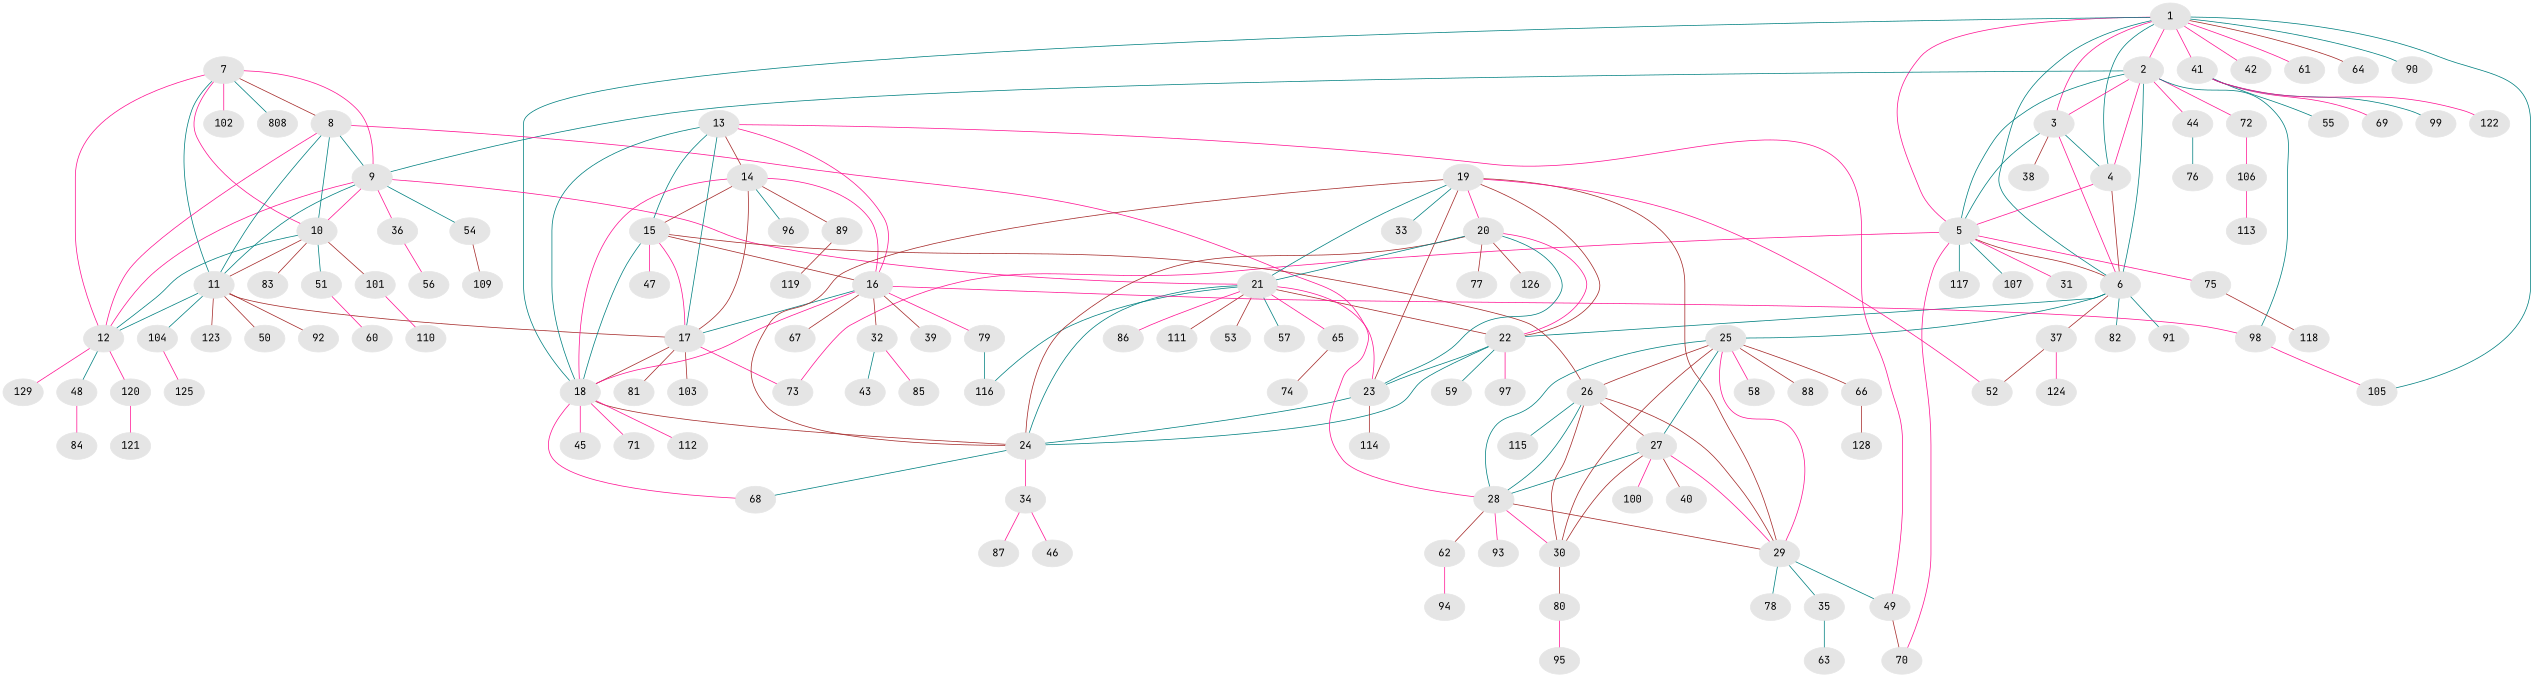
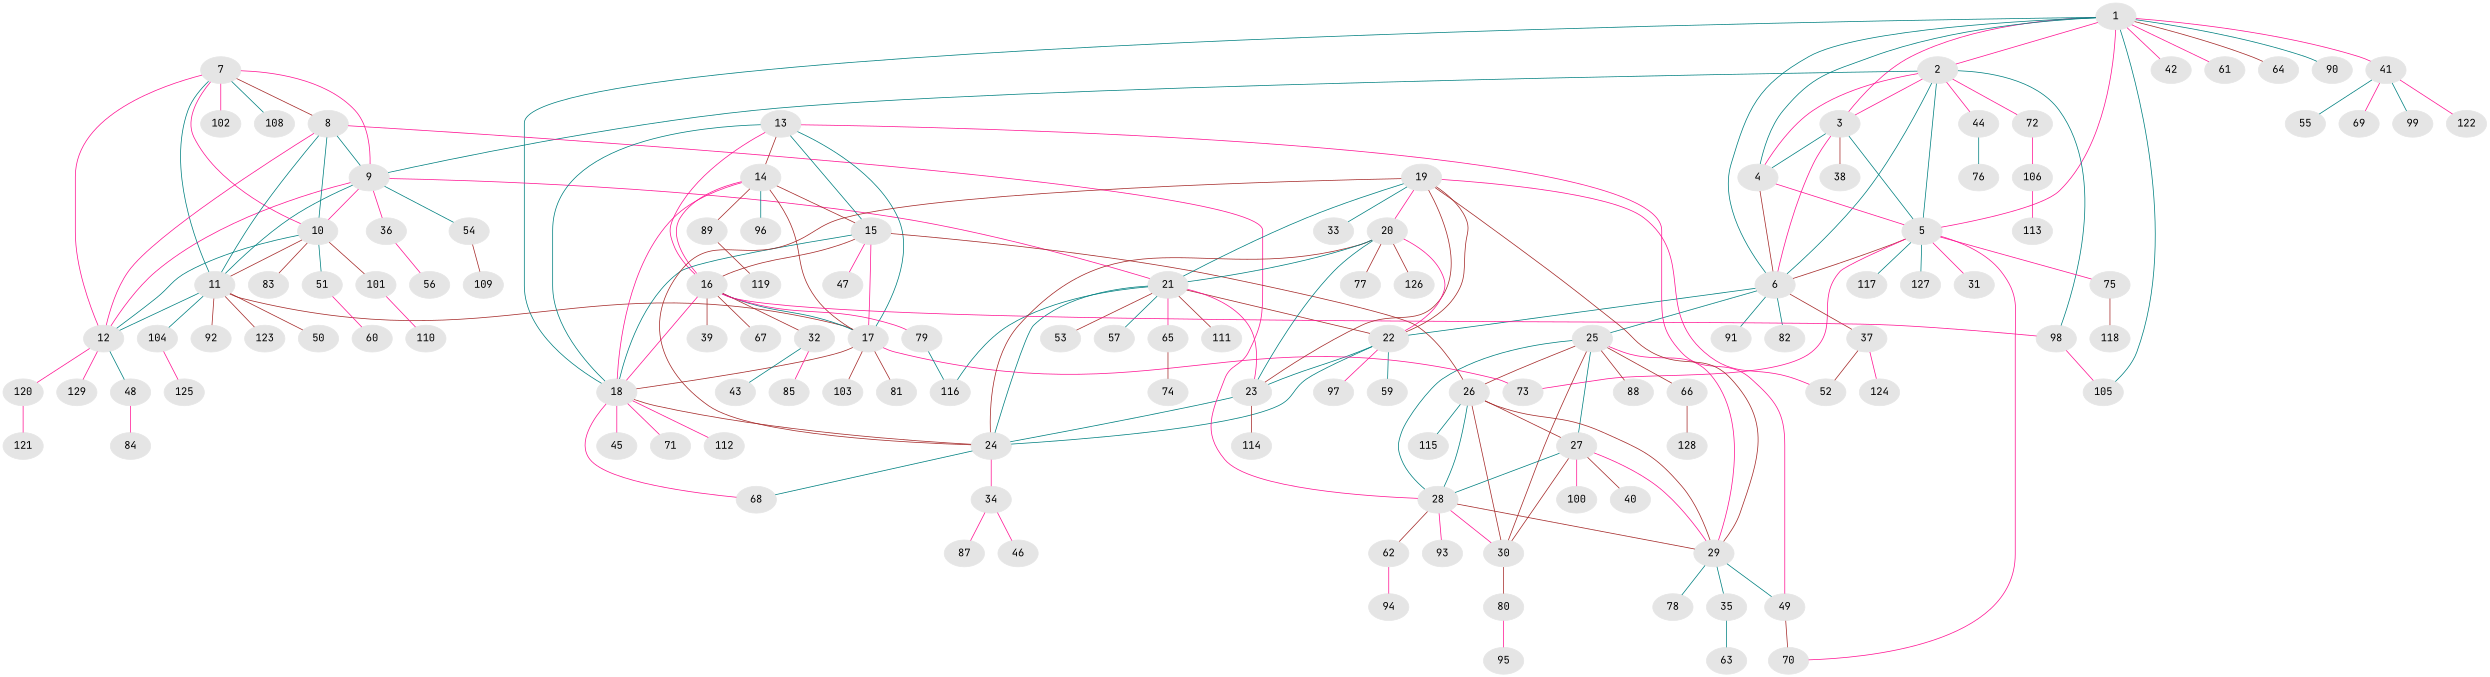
(277, 124) -> (274, 124)
(2013, 285) -> (1921, 285)
(1123, 339) -> none
(1754, 392) -> none
